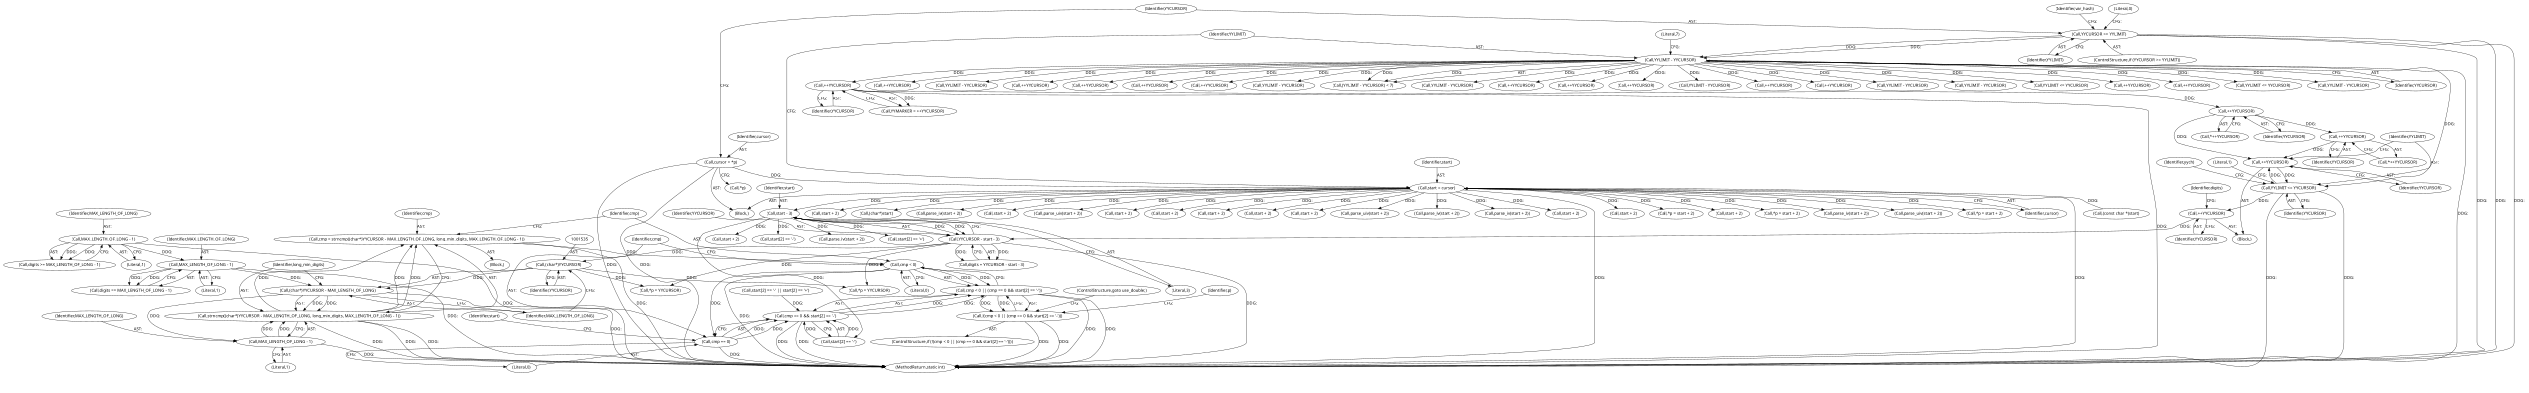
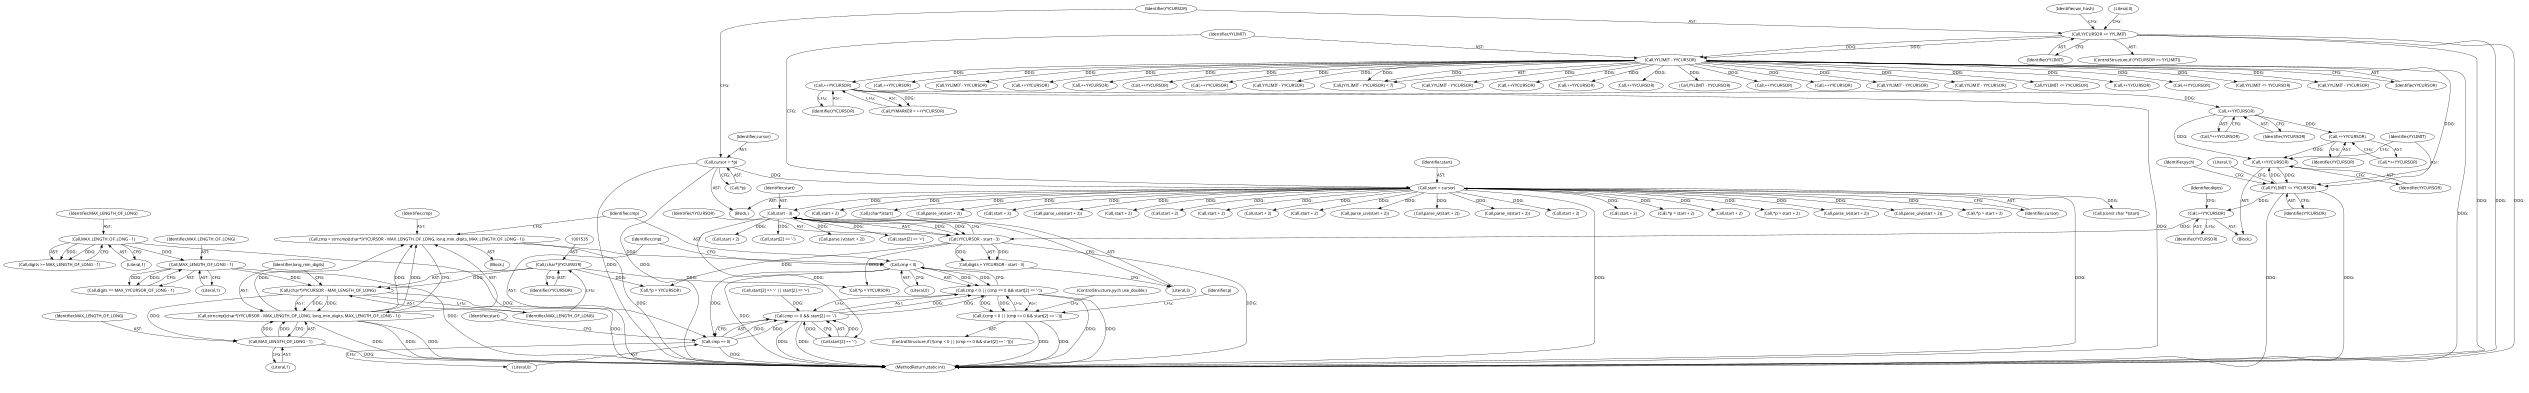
(1671, 34) -> none
(2113, 50) -> (2123, 45)
none -> (733, 176)
(1786, 191) -> (1789, 191)
(768, 247) -> none
(974, 255) -> (1099, 275)
(131, 291) -> (131, 291)
(1112, 291) -> (1112, 291)
(840, 303) -> (840, 303)
